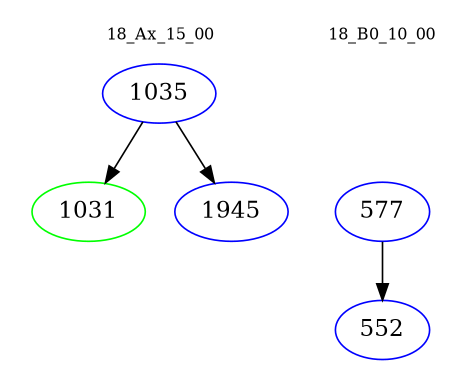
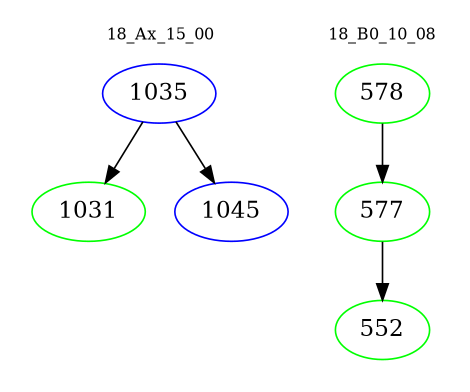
(383, 35) -> (383, 35)
none -> (383, 94)
(231, 212) -> (231, 212)
(383, 212) -> (383, 212)
(383, 330) -> (383, 330)
